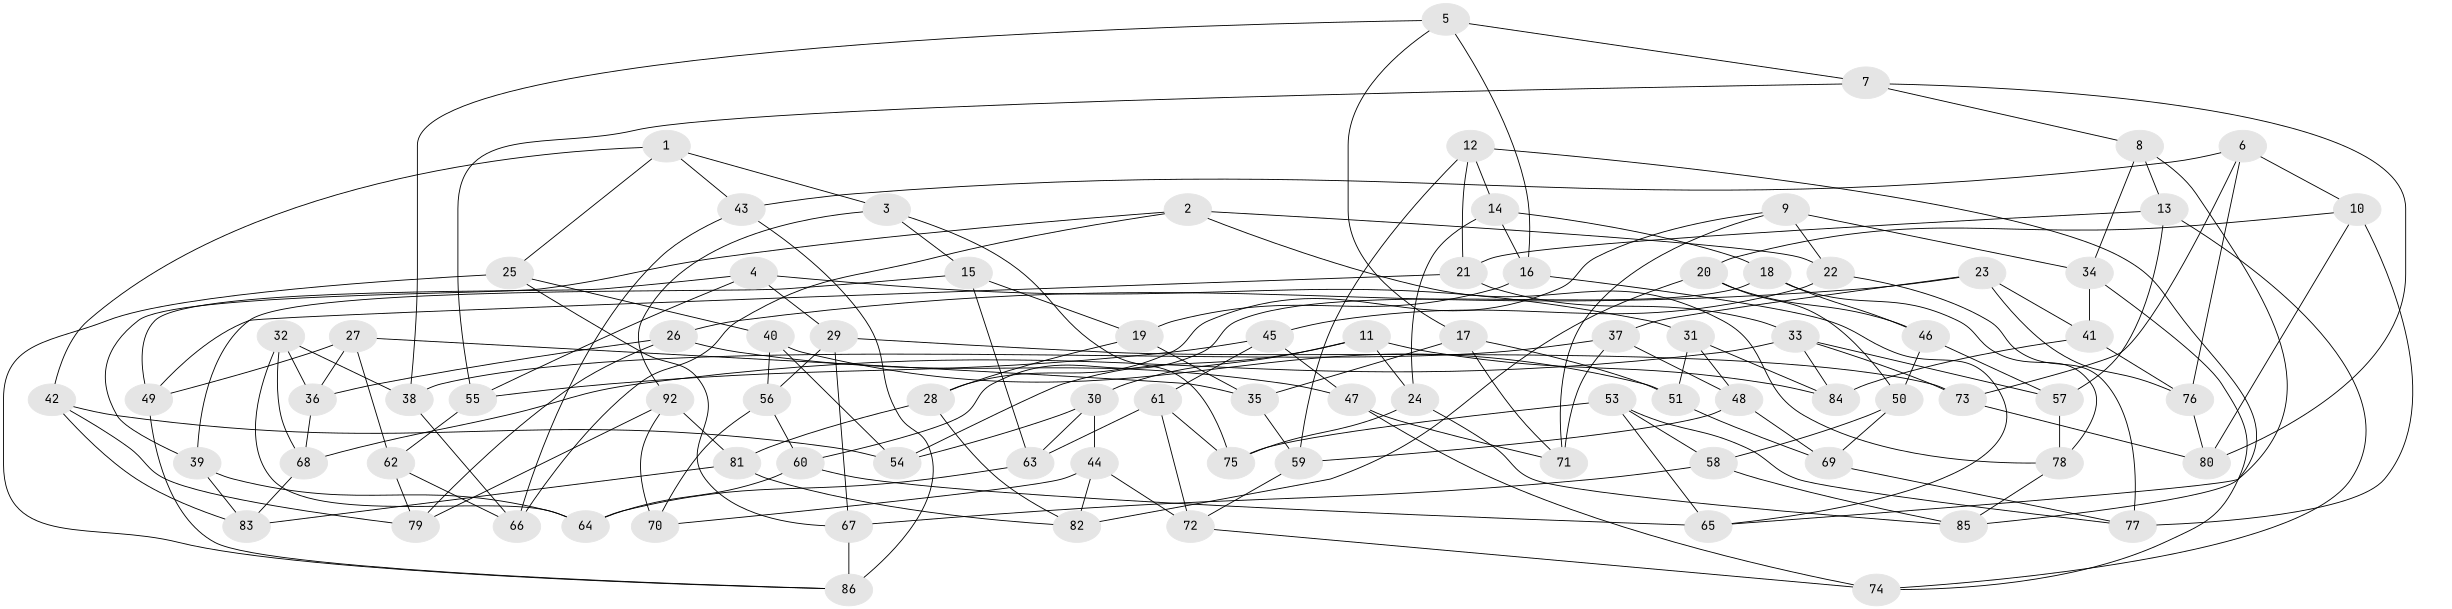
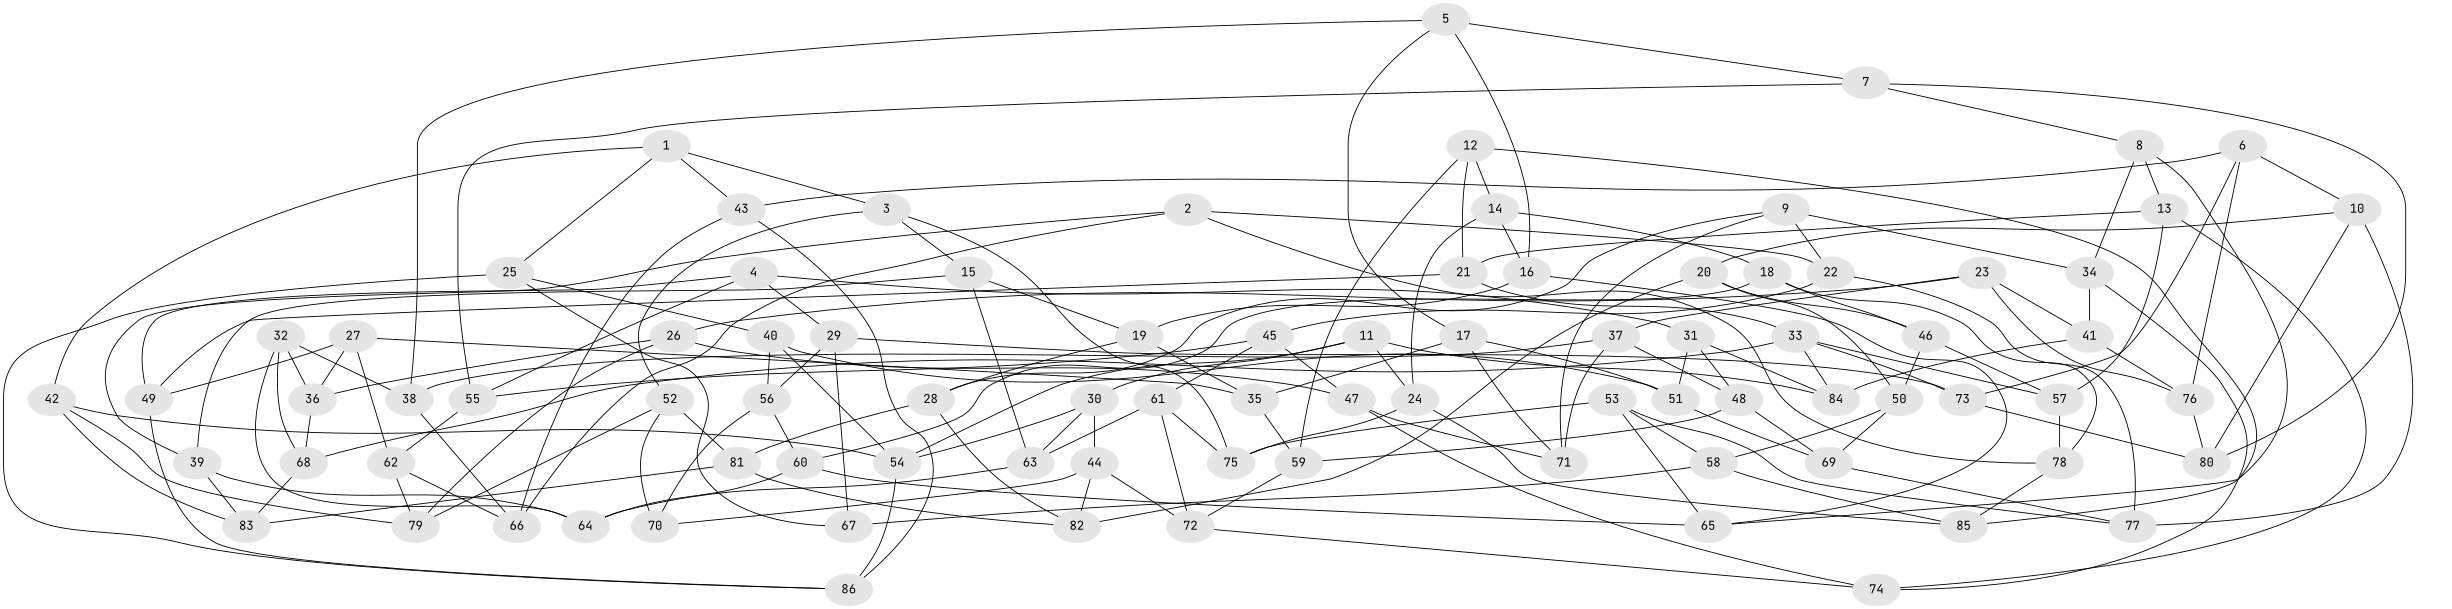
(670, 400) -> (670, 400)
(849, 558) -> (885, 530)
